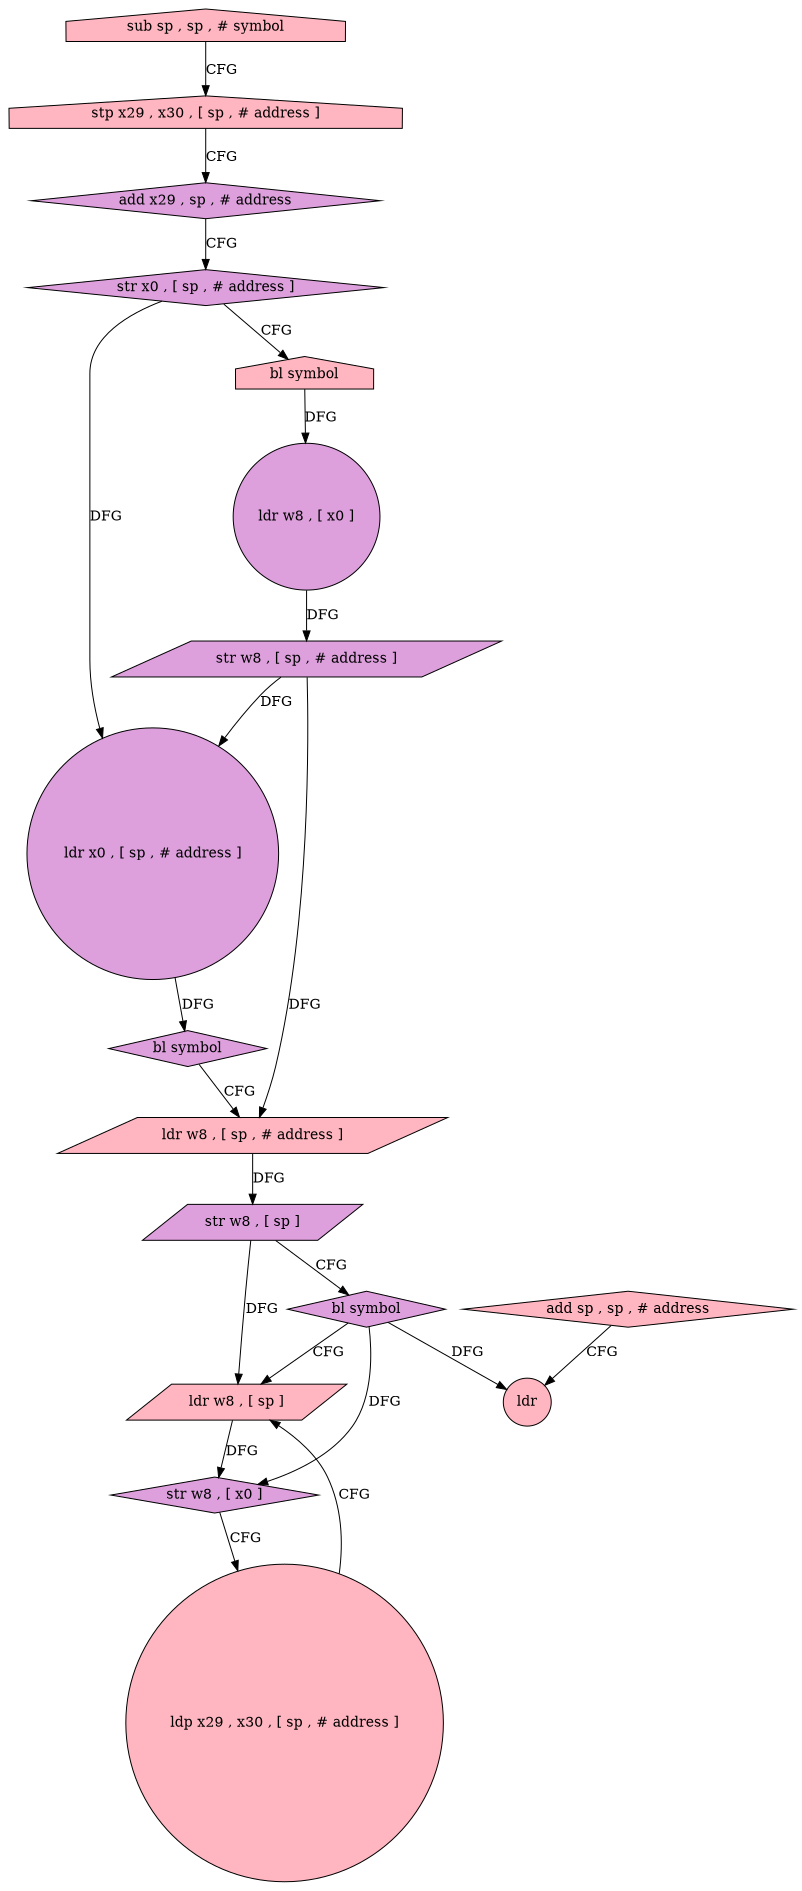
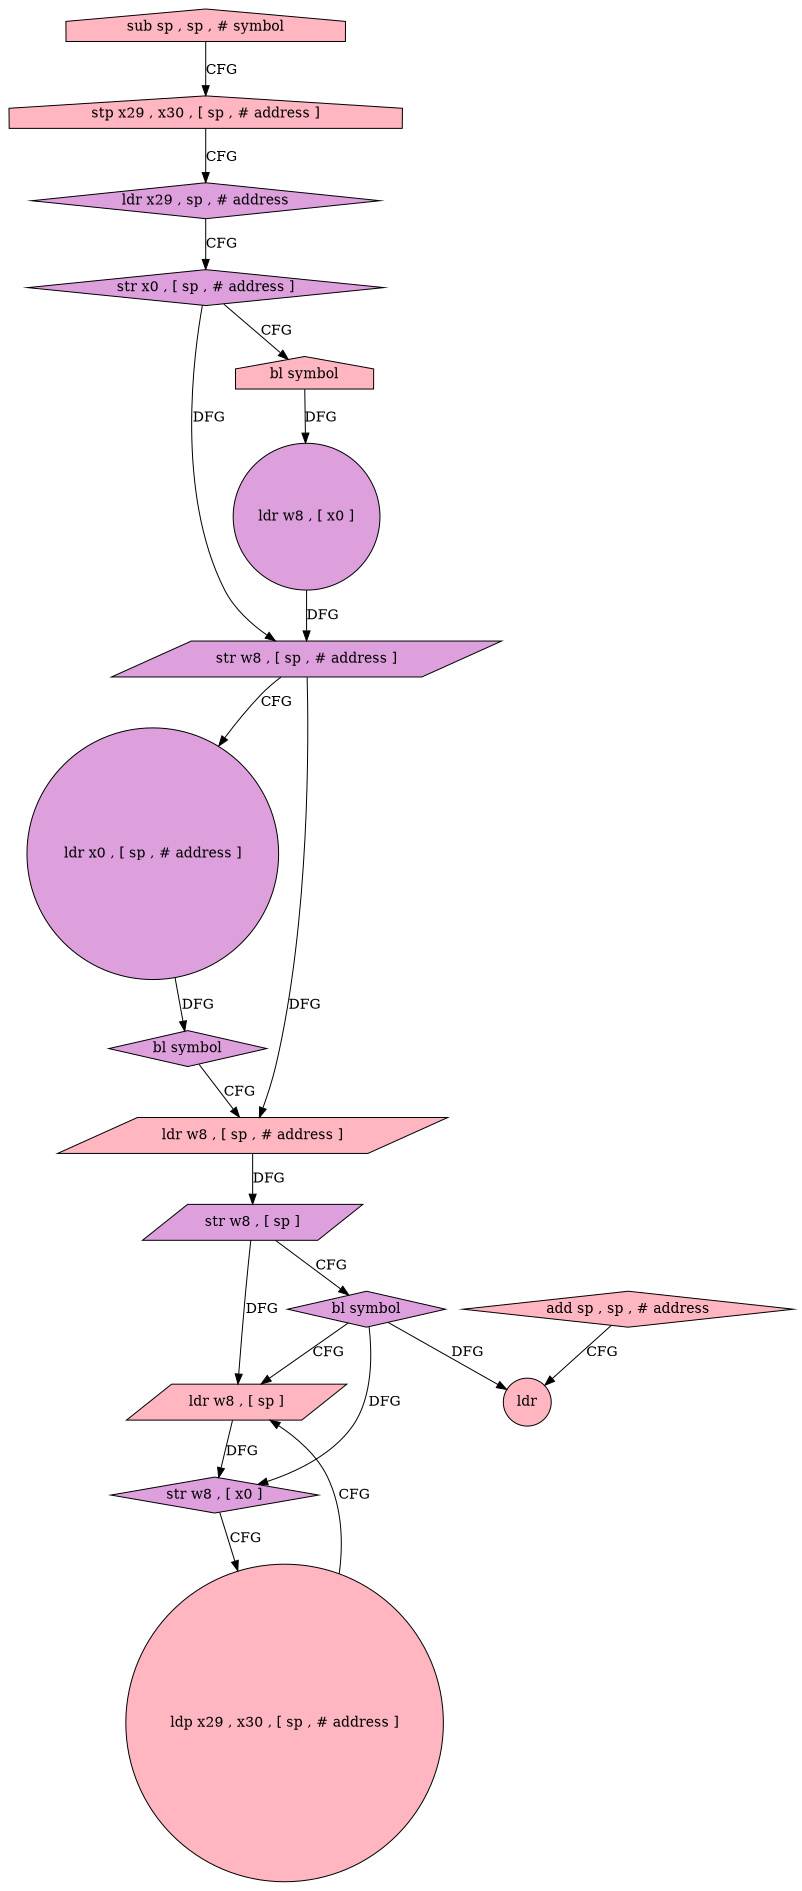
(206, 201) -> (206, 201)
(90, 497) -> (195, 481)
(277, 702) -> (277, 702)
